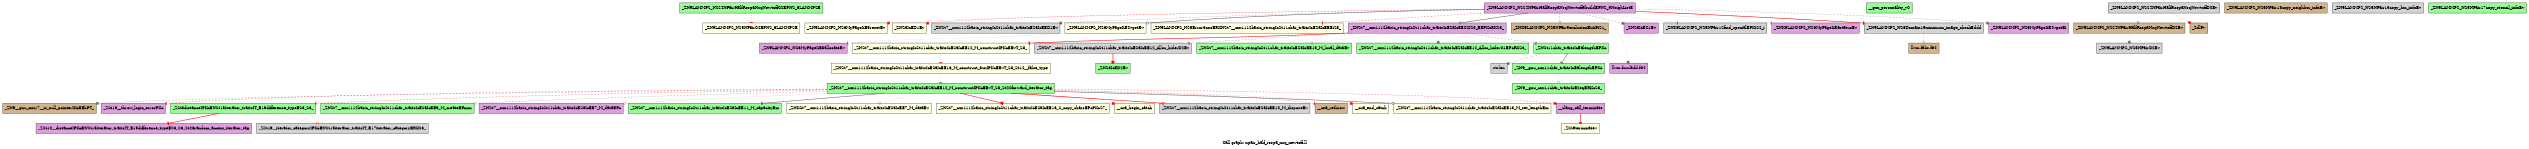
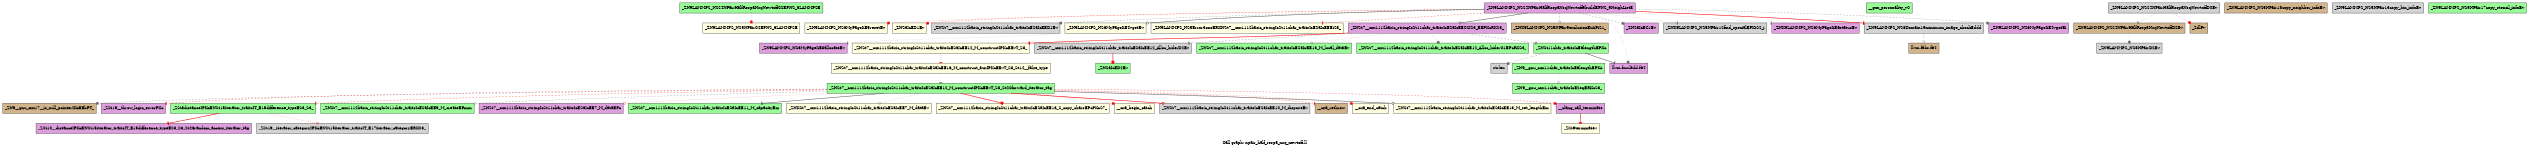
(751, 17) -> (751, 17)
(1565, 58) -> (1599, 58)
